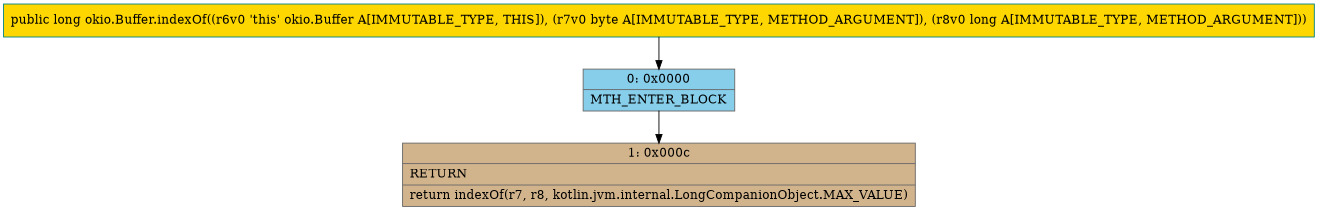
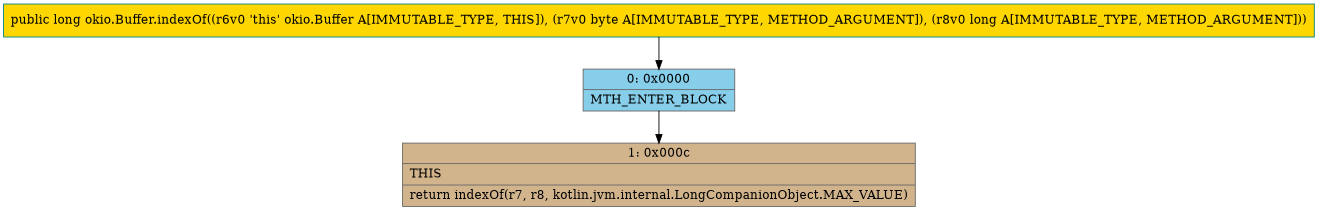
(439, 174) -> (426, 174)
